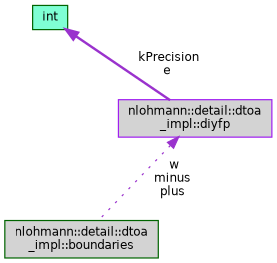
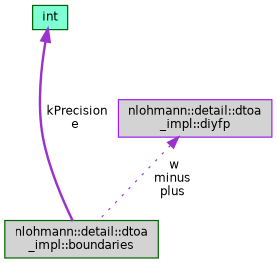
(123, 68) -> (42, 134)
